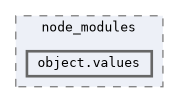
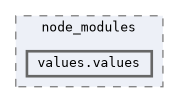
(89, 64) -> (89, 64)
